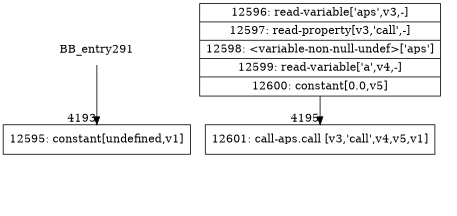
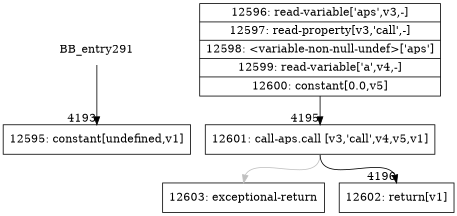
none -> (244, 198)
none -> (397, 198)
